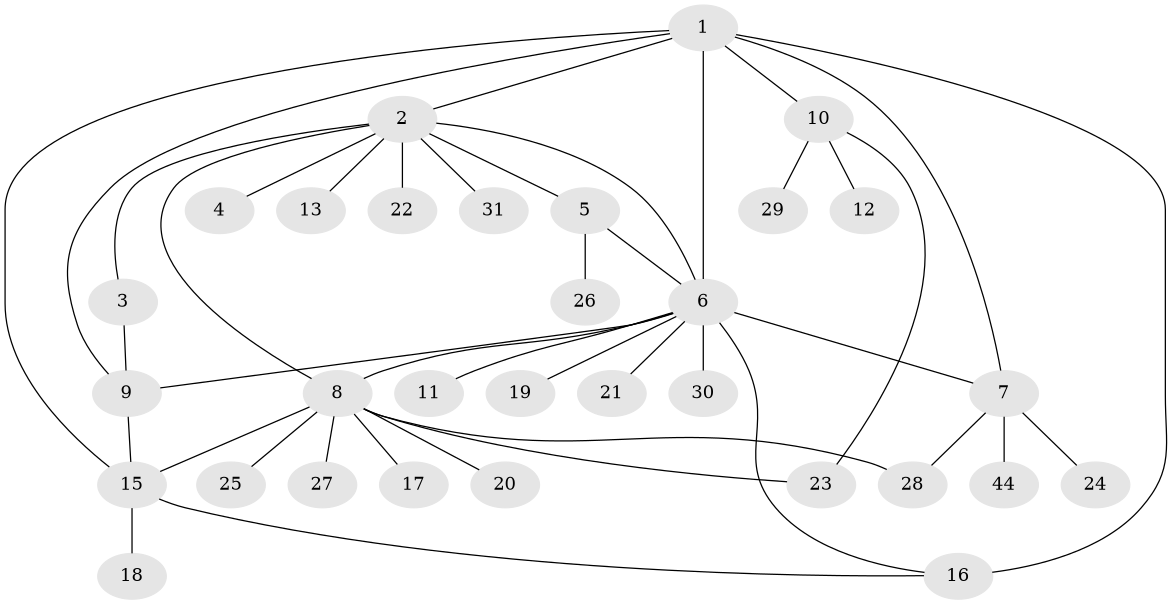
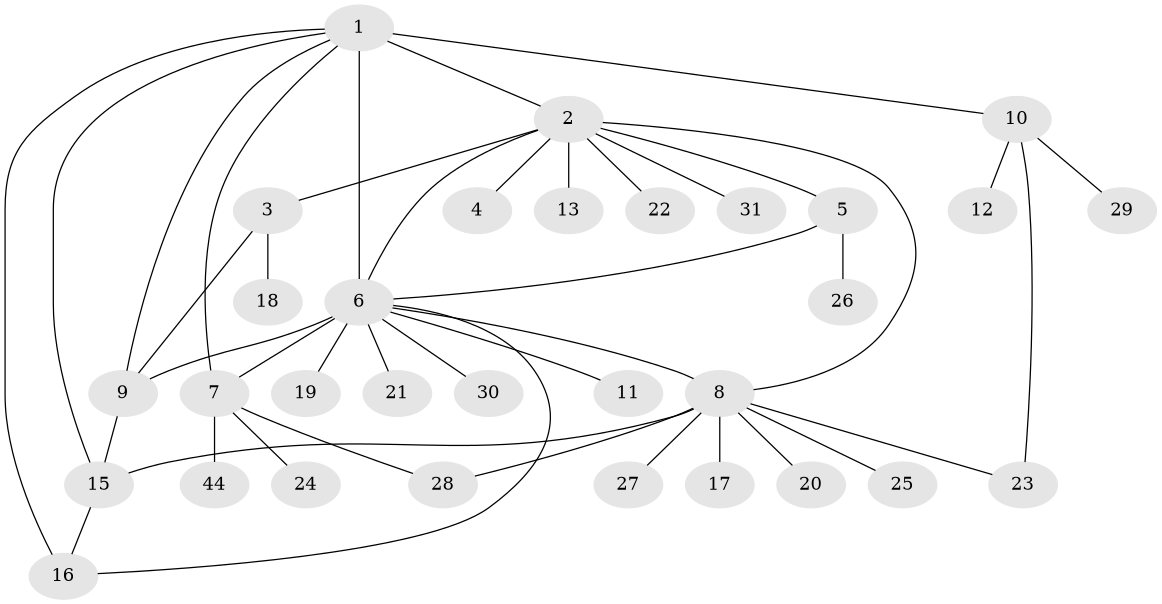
(132, 531) -> (268, 257)
